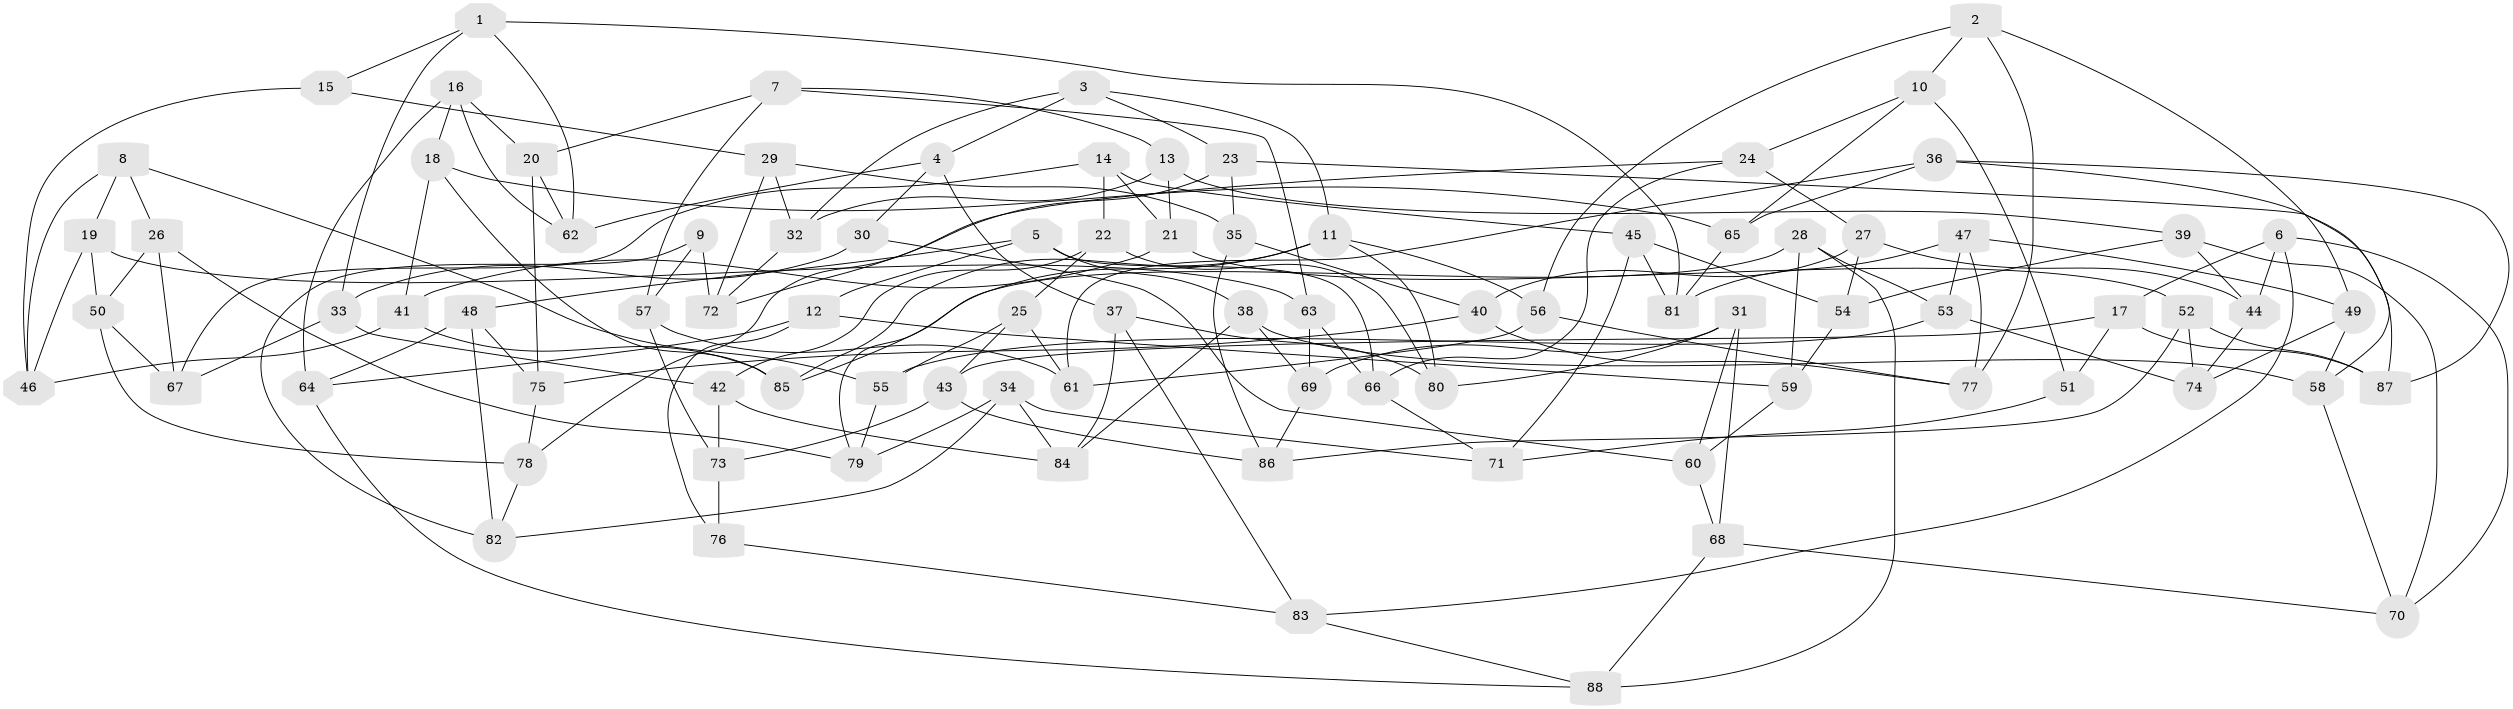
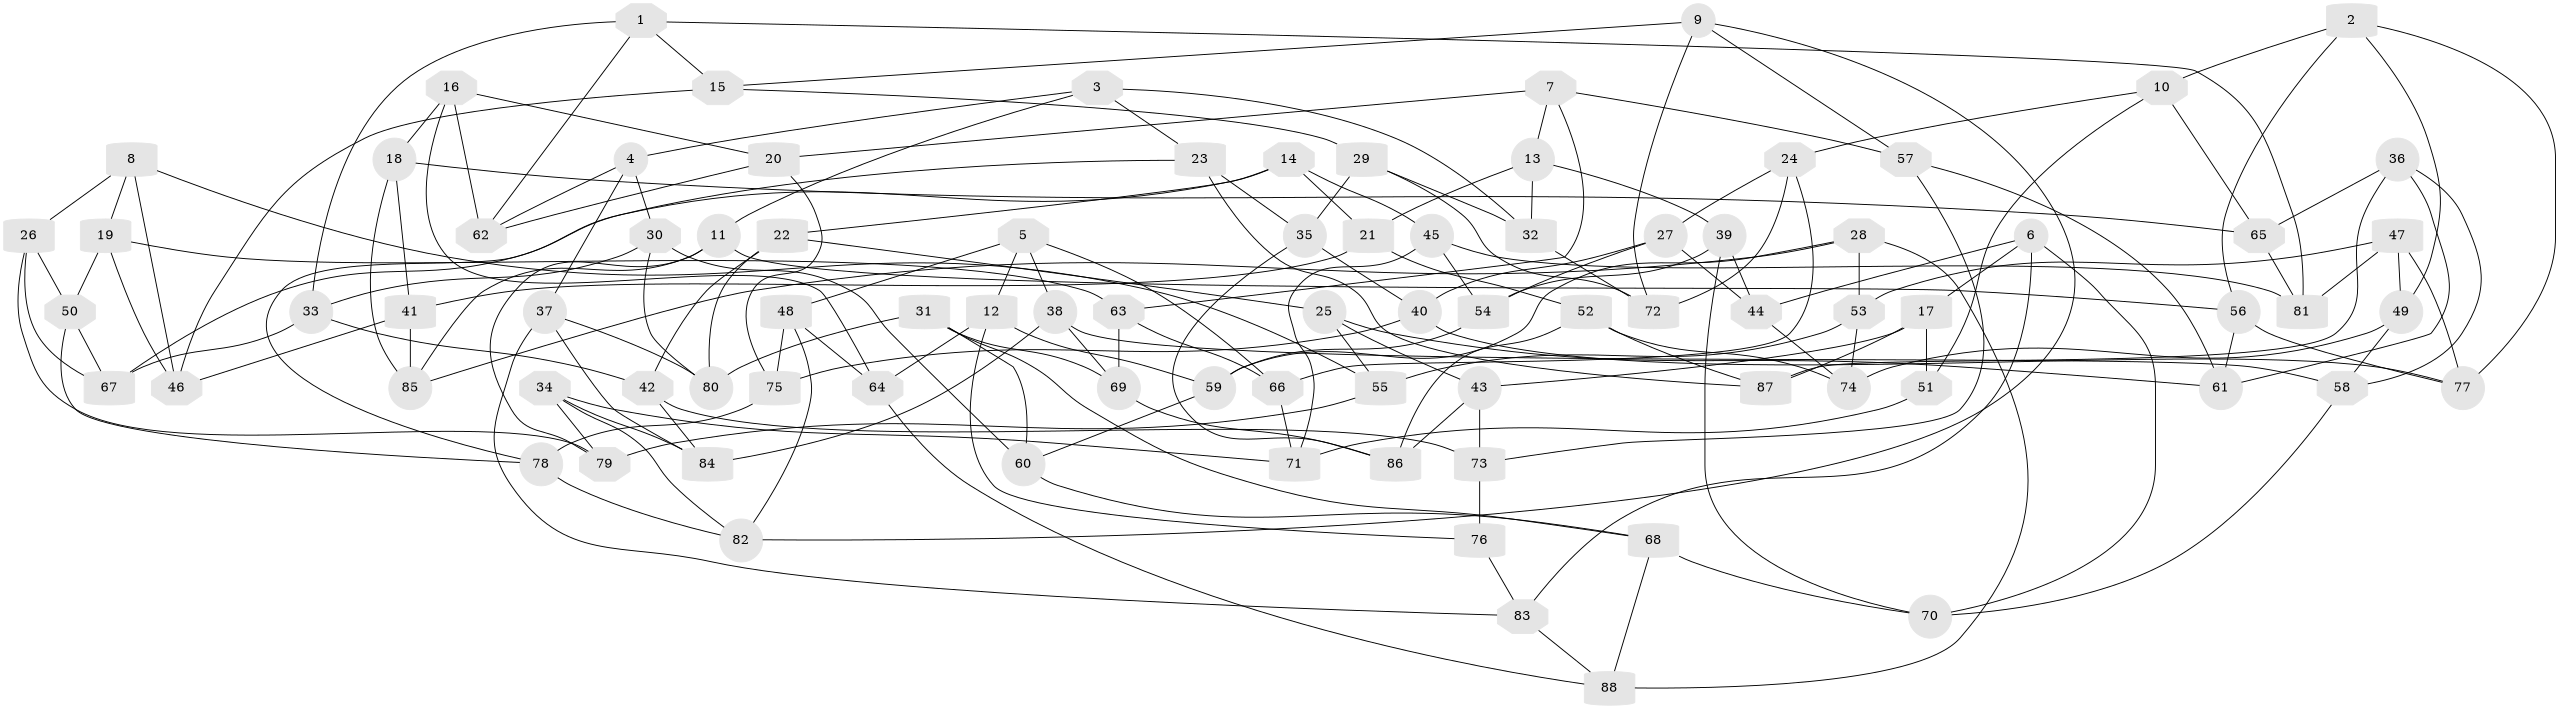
none -> (1212, 54)
(1415, 299) -> (647, 323)
